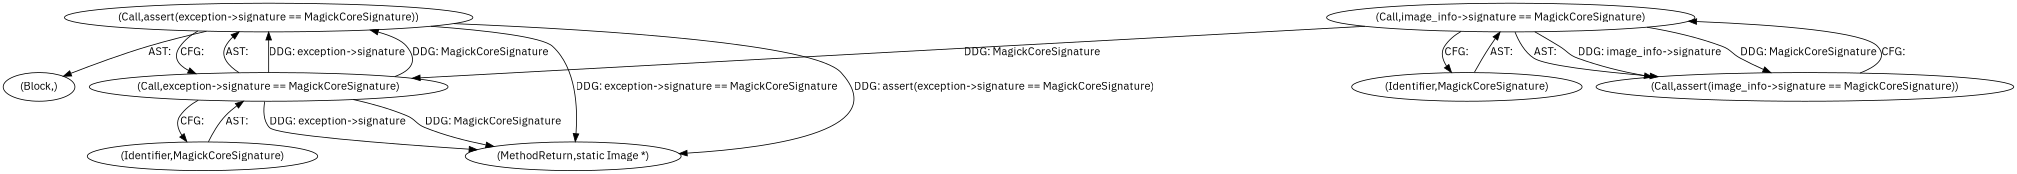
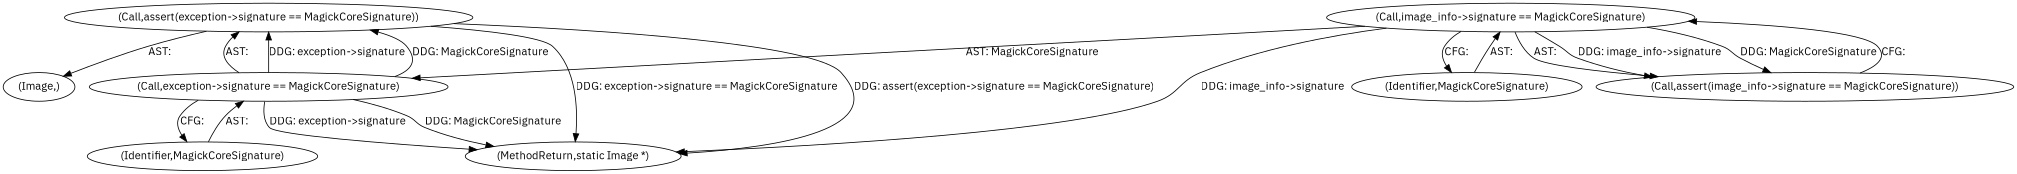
(178, 49) -> none
(1032, 52) -> (1032, 52)
(39, 87) -> (39, 87)
none -> (1043, 124)
